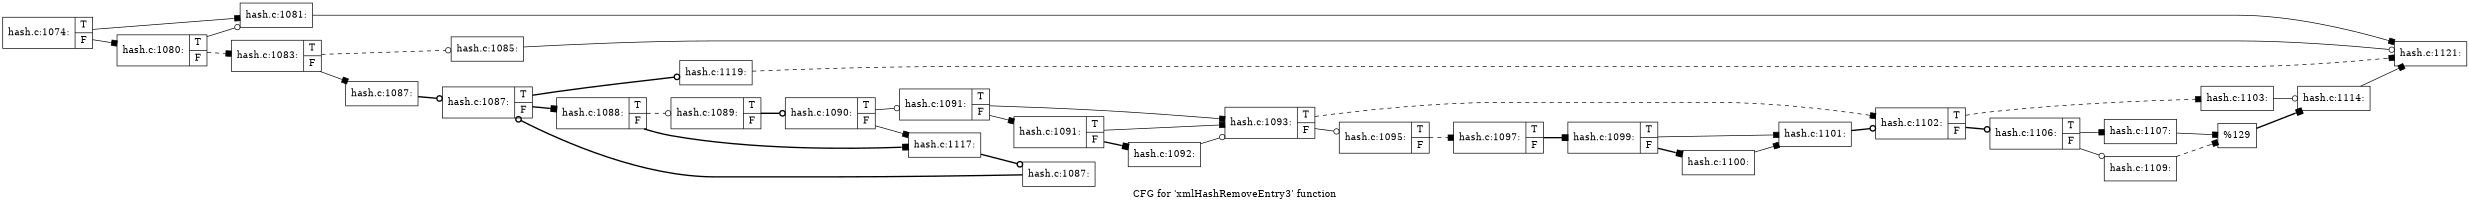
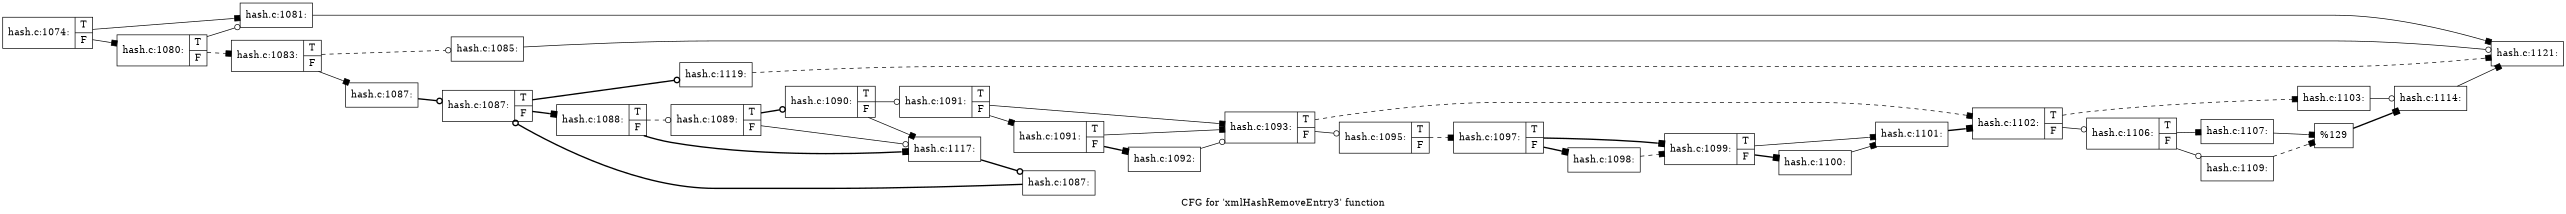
(1975, 128) -> (2072, 128)
(1861, 130) -> (1957, 130)
none -> (832, 135)
none -> (1604, 160)
